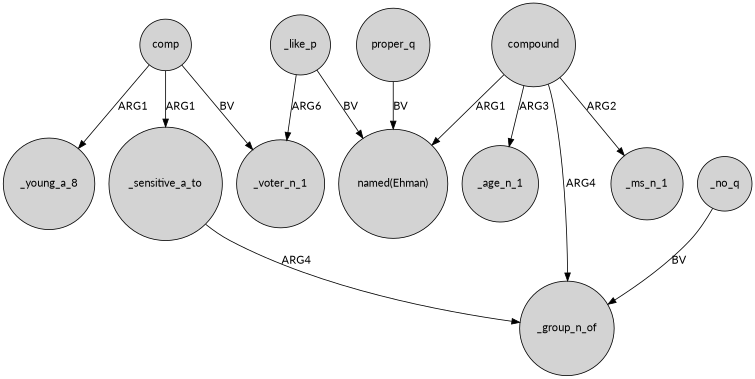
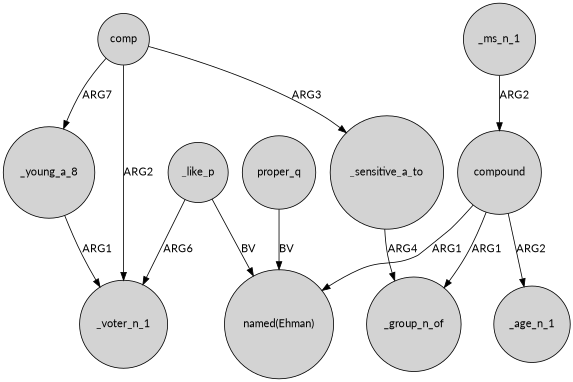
(133, 107) -> (97, 96)
(181, 107) -> (307, 96)
(227, 107) -> (139, 172)
(534, 107) -> (531, 249)
(590, 113) -> (499, 99)
(581, 184) -> (487, 249)
(725, 184) -> none
none -> (79, 248)
